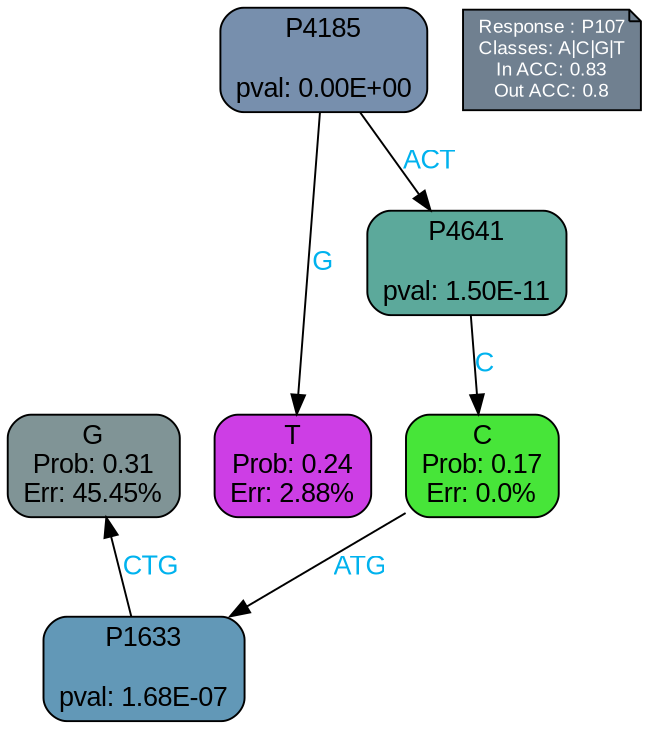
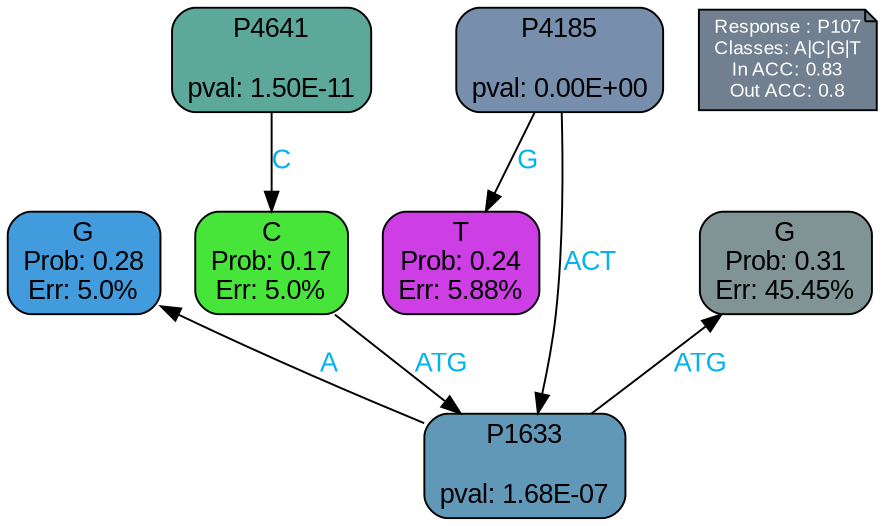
(390, 153) -> (560, 254)
none -> (84, 263)
(293, 466) -> (461, 263)
(482, 466) -> (272, 263)
(152, 567) -> (701, 364)
